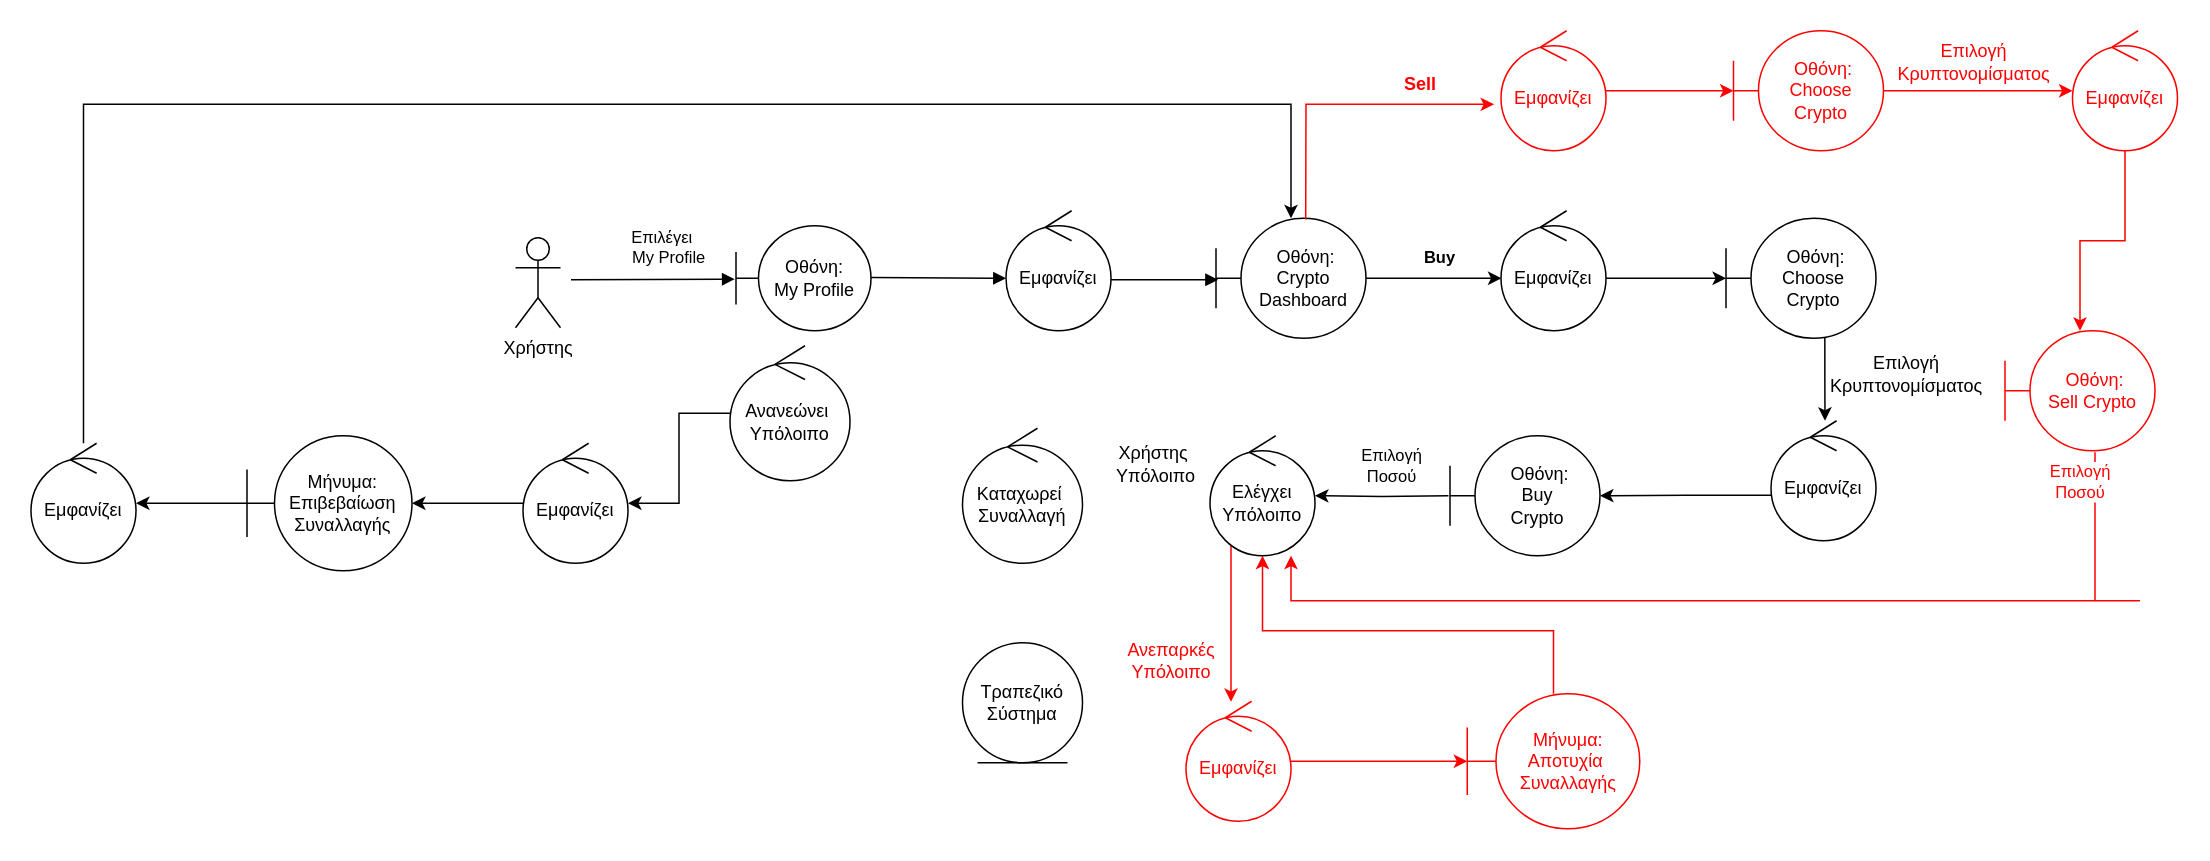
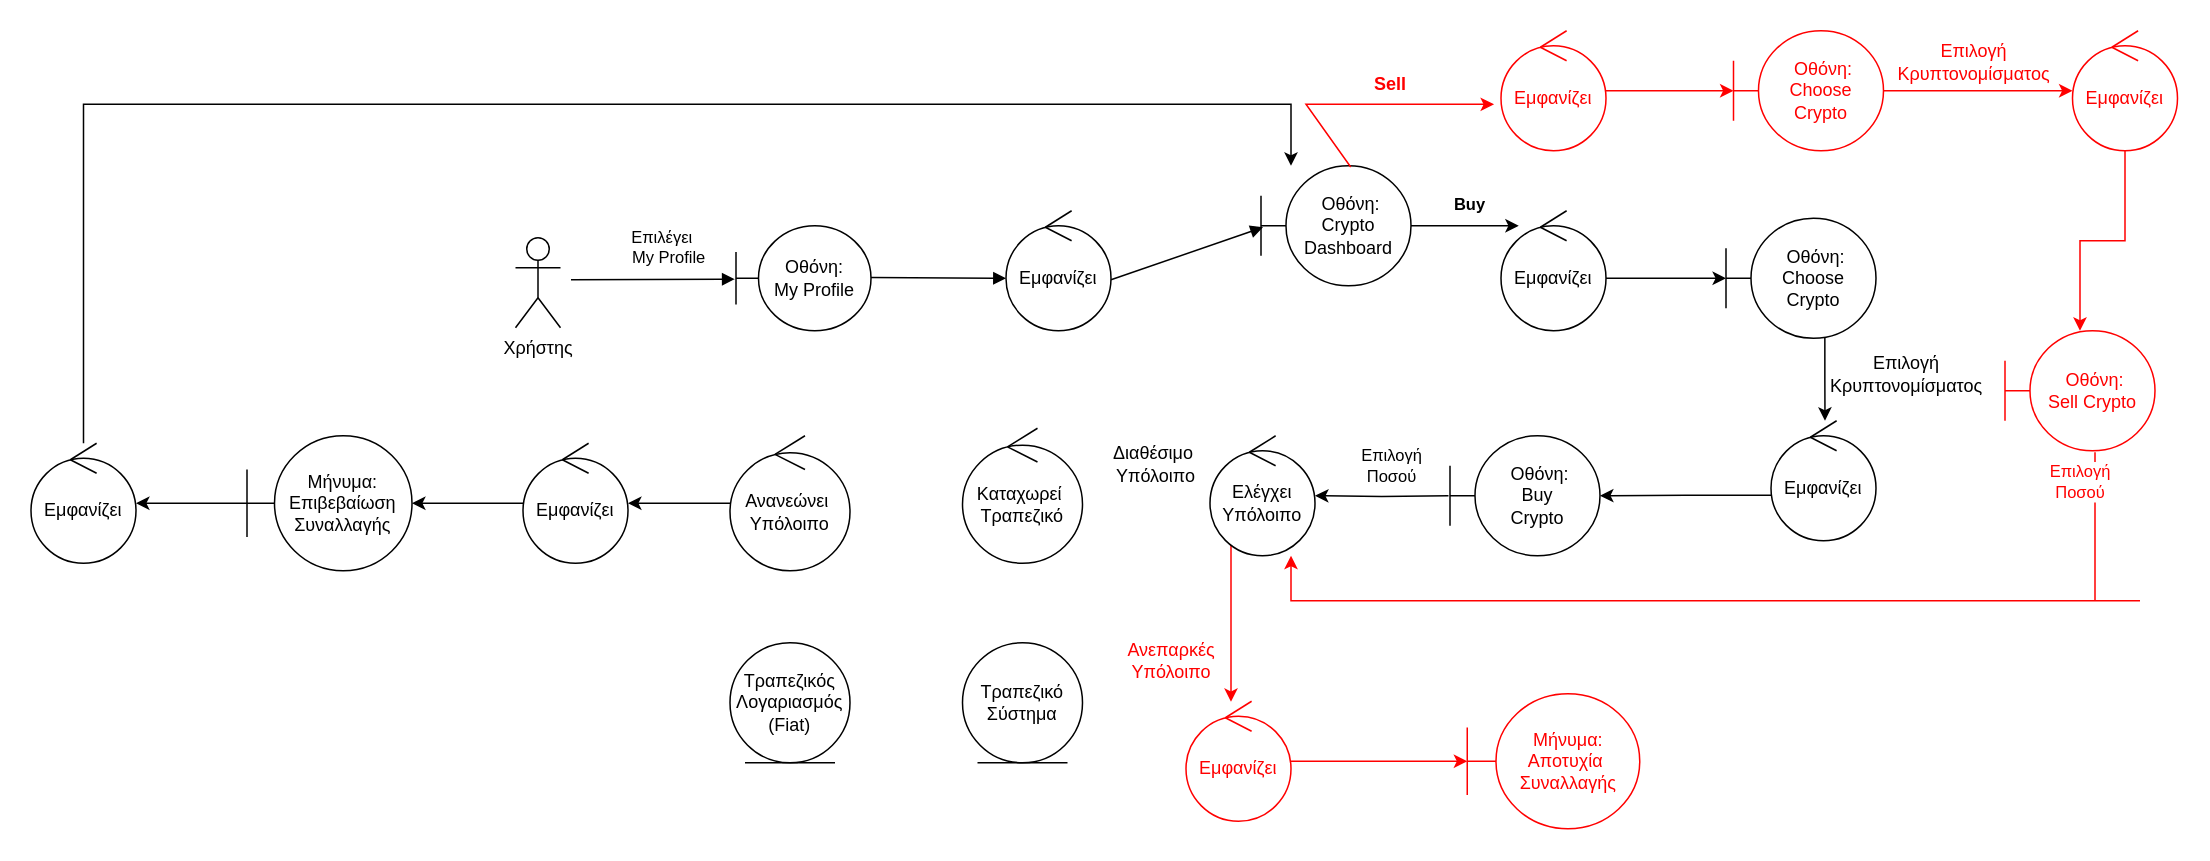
(1419, 85) -> (1389, 85)
(1291, 278) -> (1336, 226)
(790, 413) -> (790, 503)
(1154, 464) -> (1154, 464)
(1022, 505) -> (1022, 505)
(1407, 631) -> none
none -> (790, 703)
